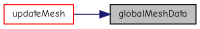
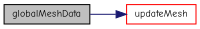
(87, 14) -> (103, 14)
